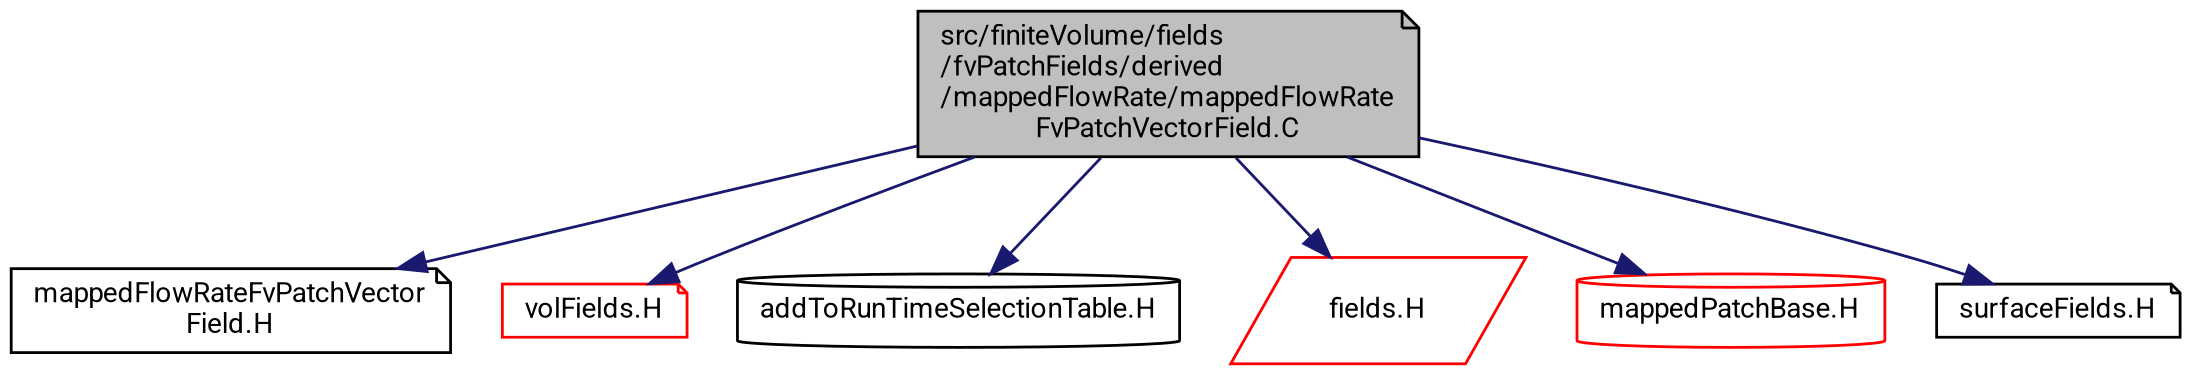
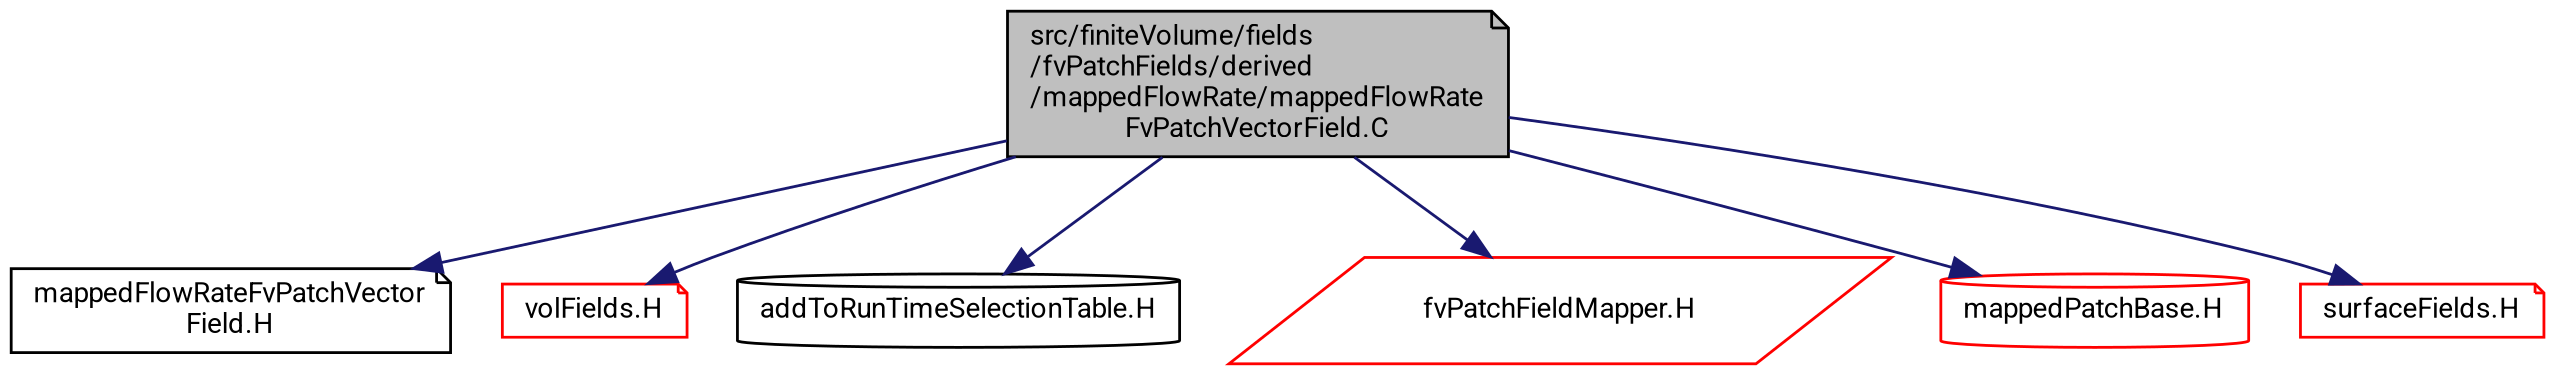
(1378, 311) -> (1560, 311)
(2058, 311) -> (2422, 311)
